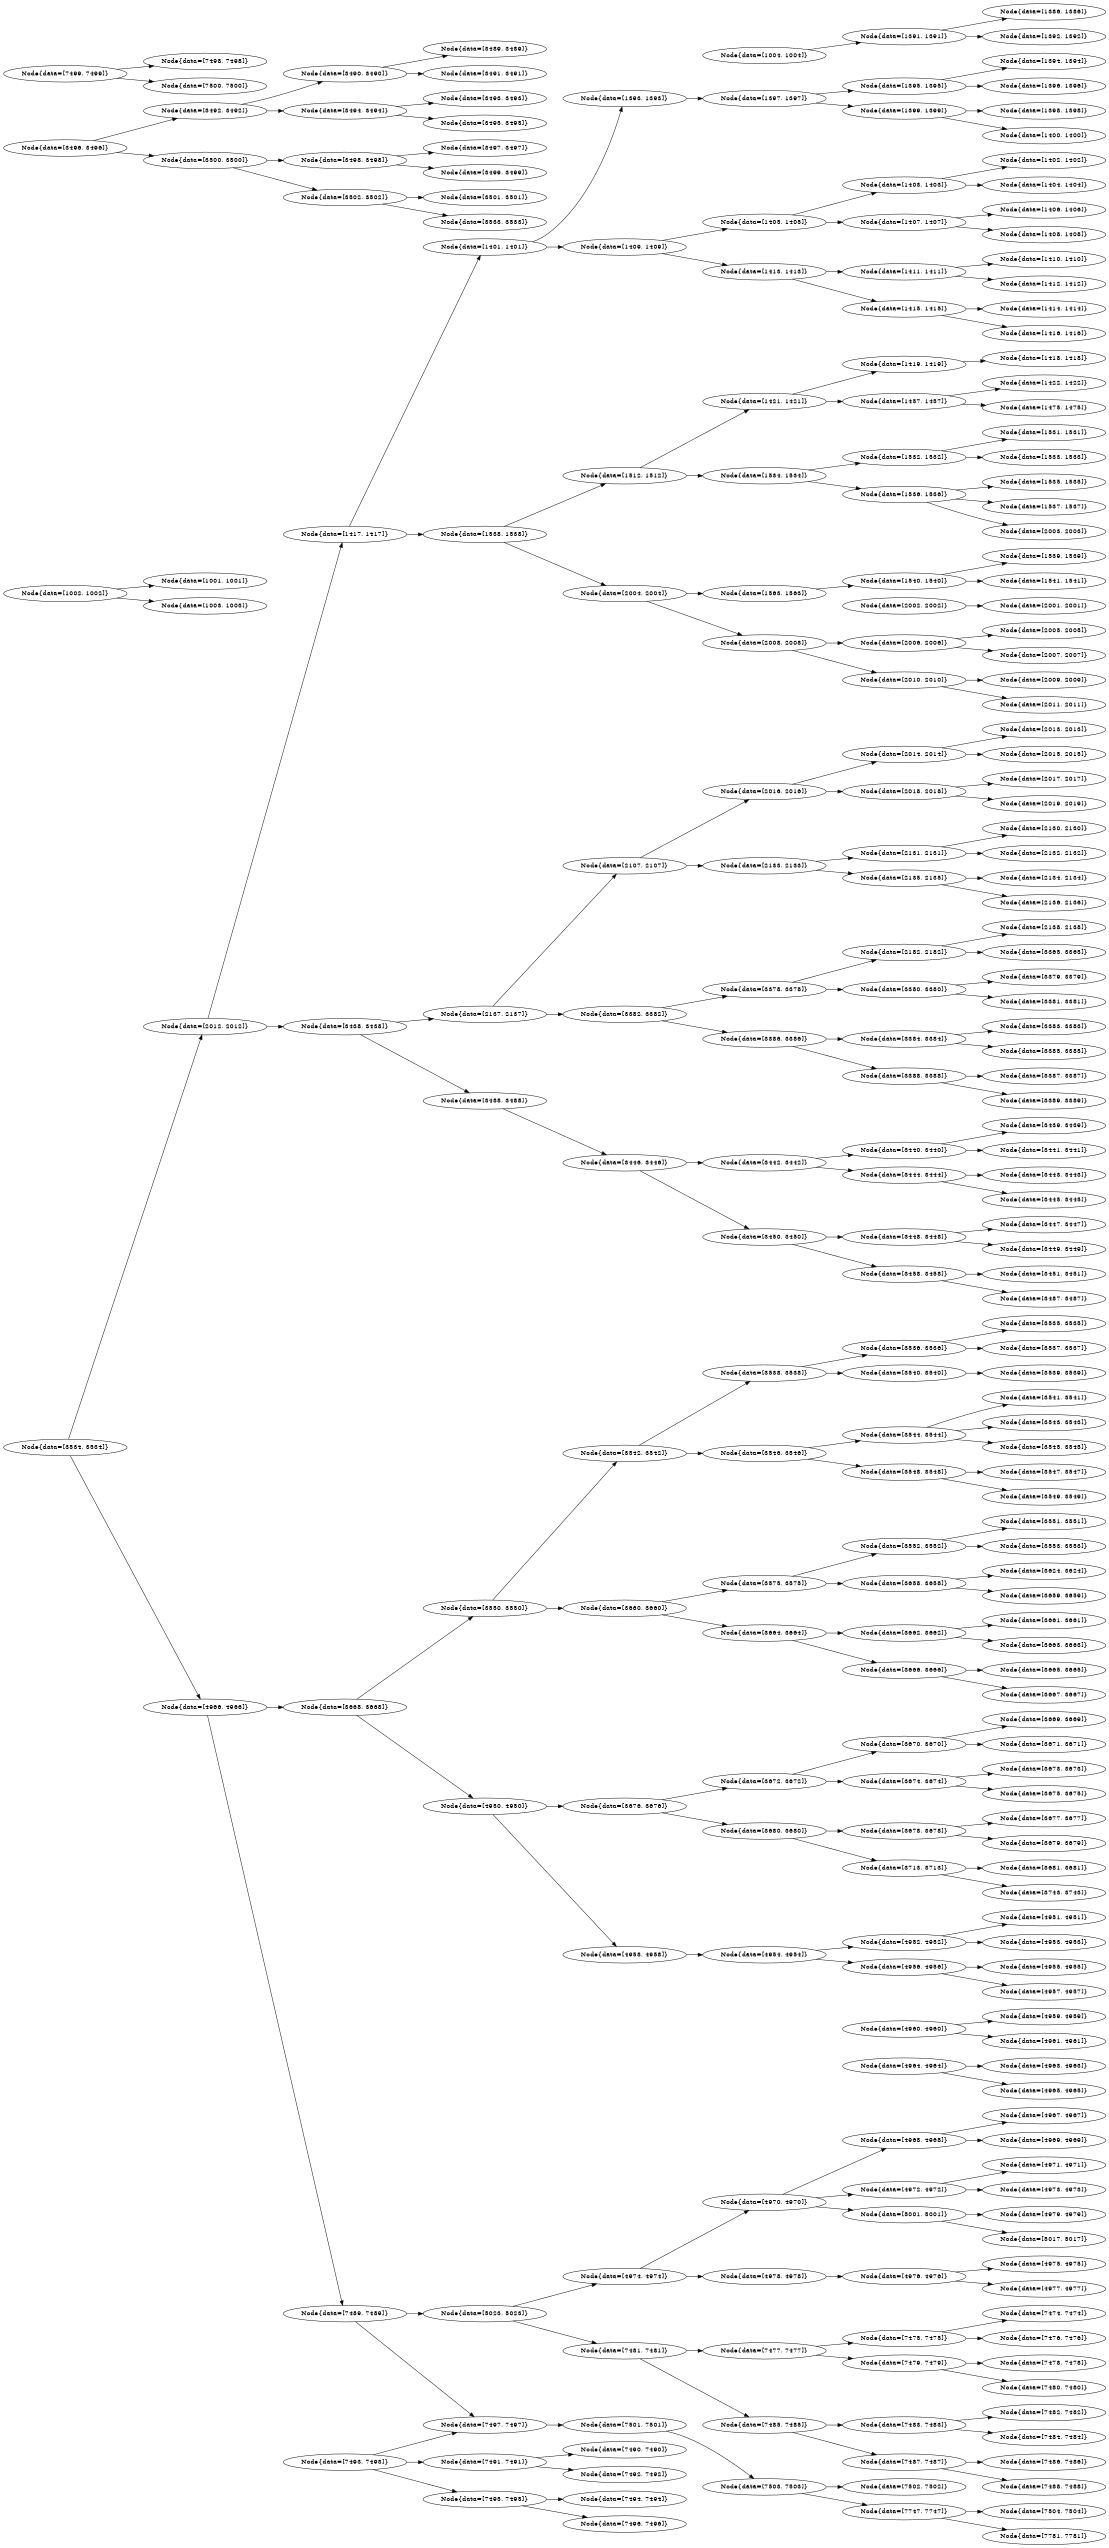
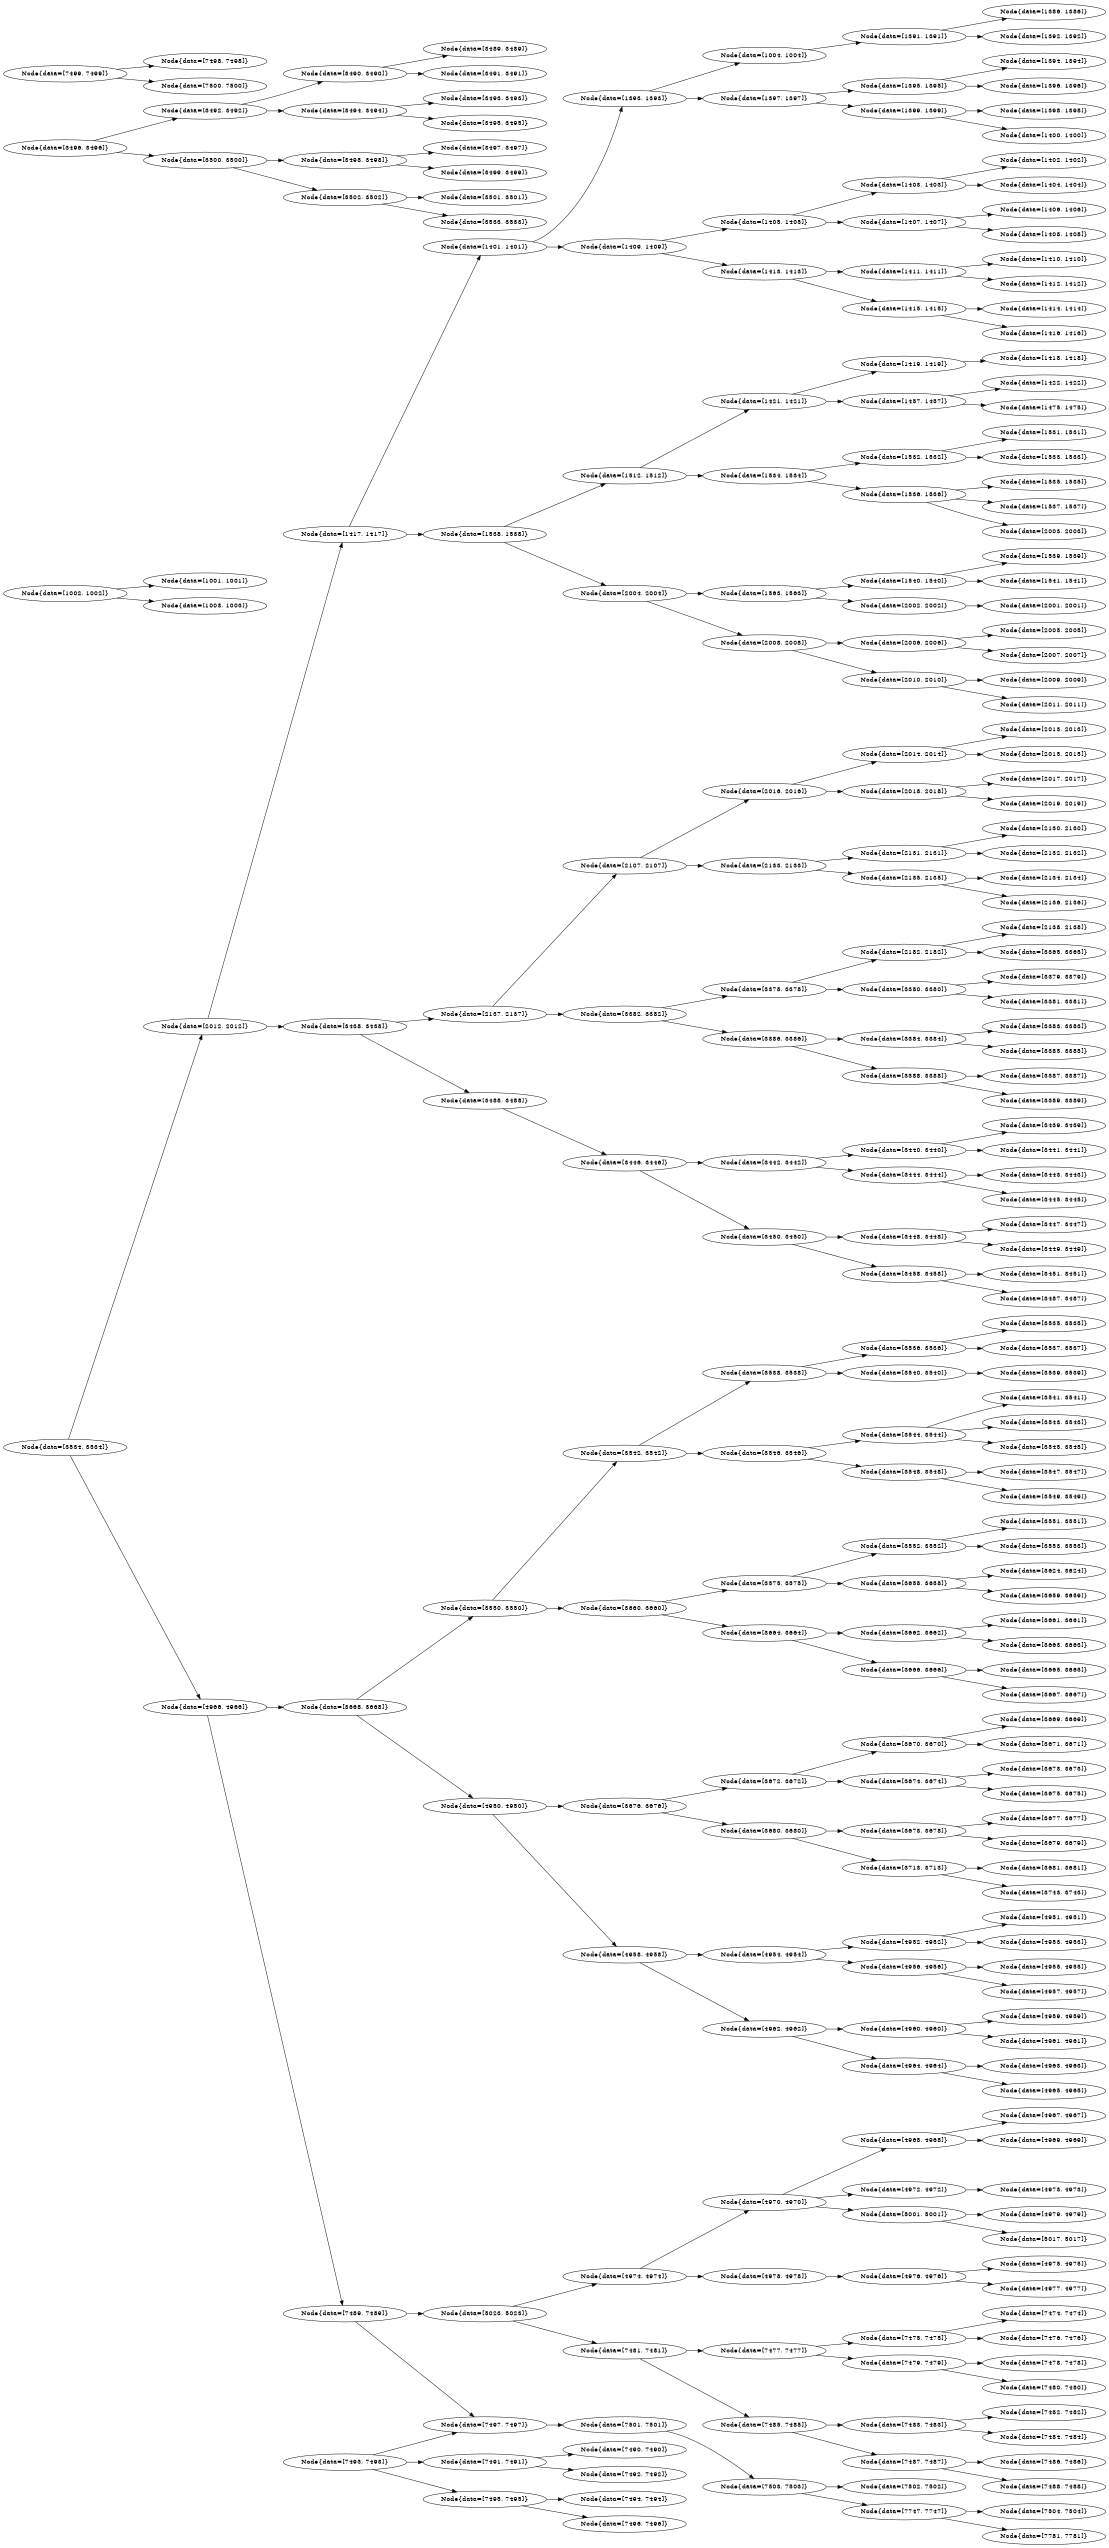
none -> (692, 78)
none -> (832, 600)
none -> (764, 2029)
(1044, 2165) -> none
